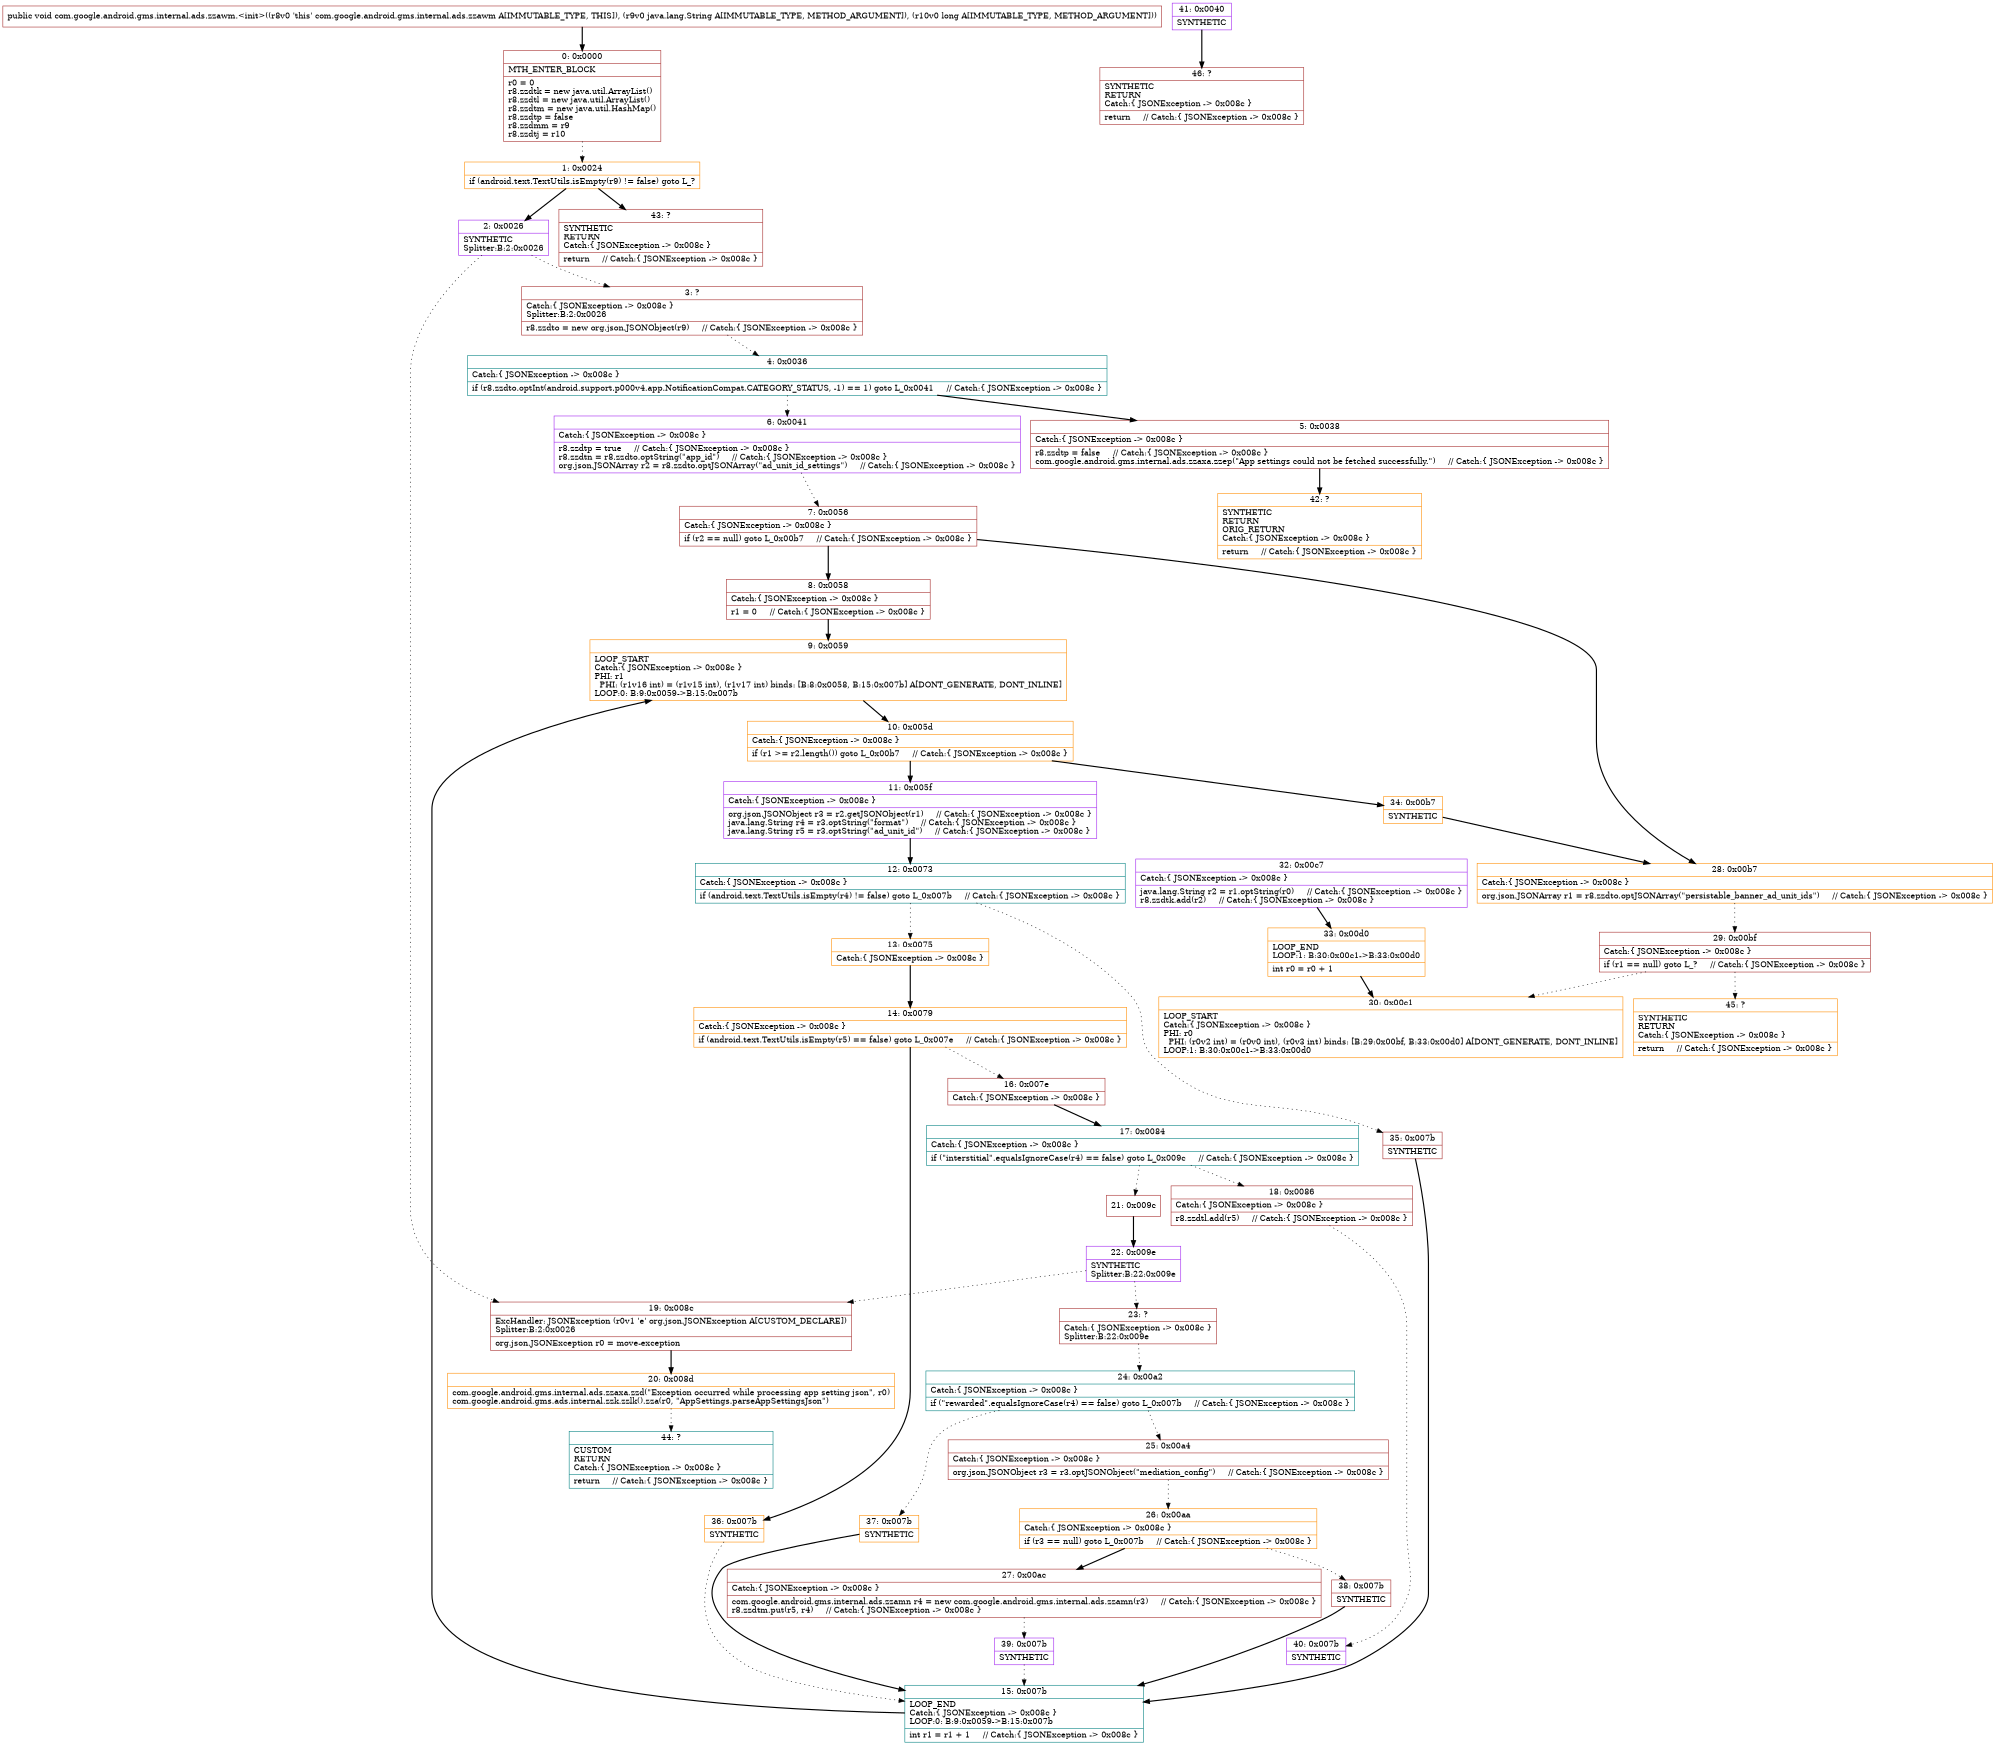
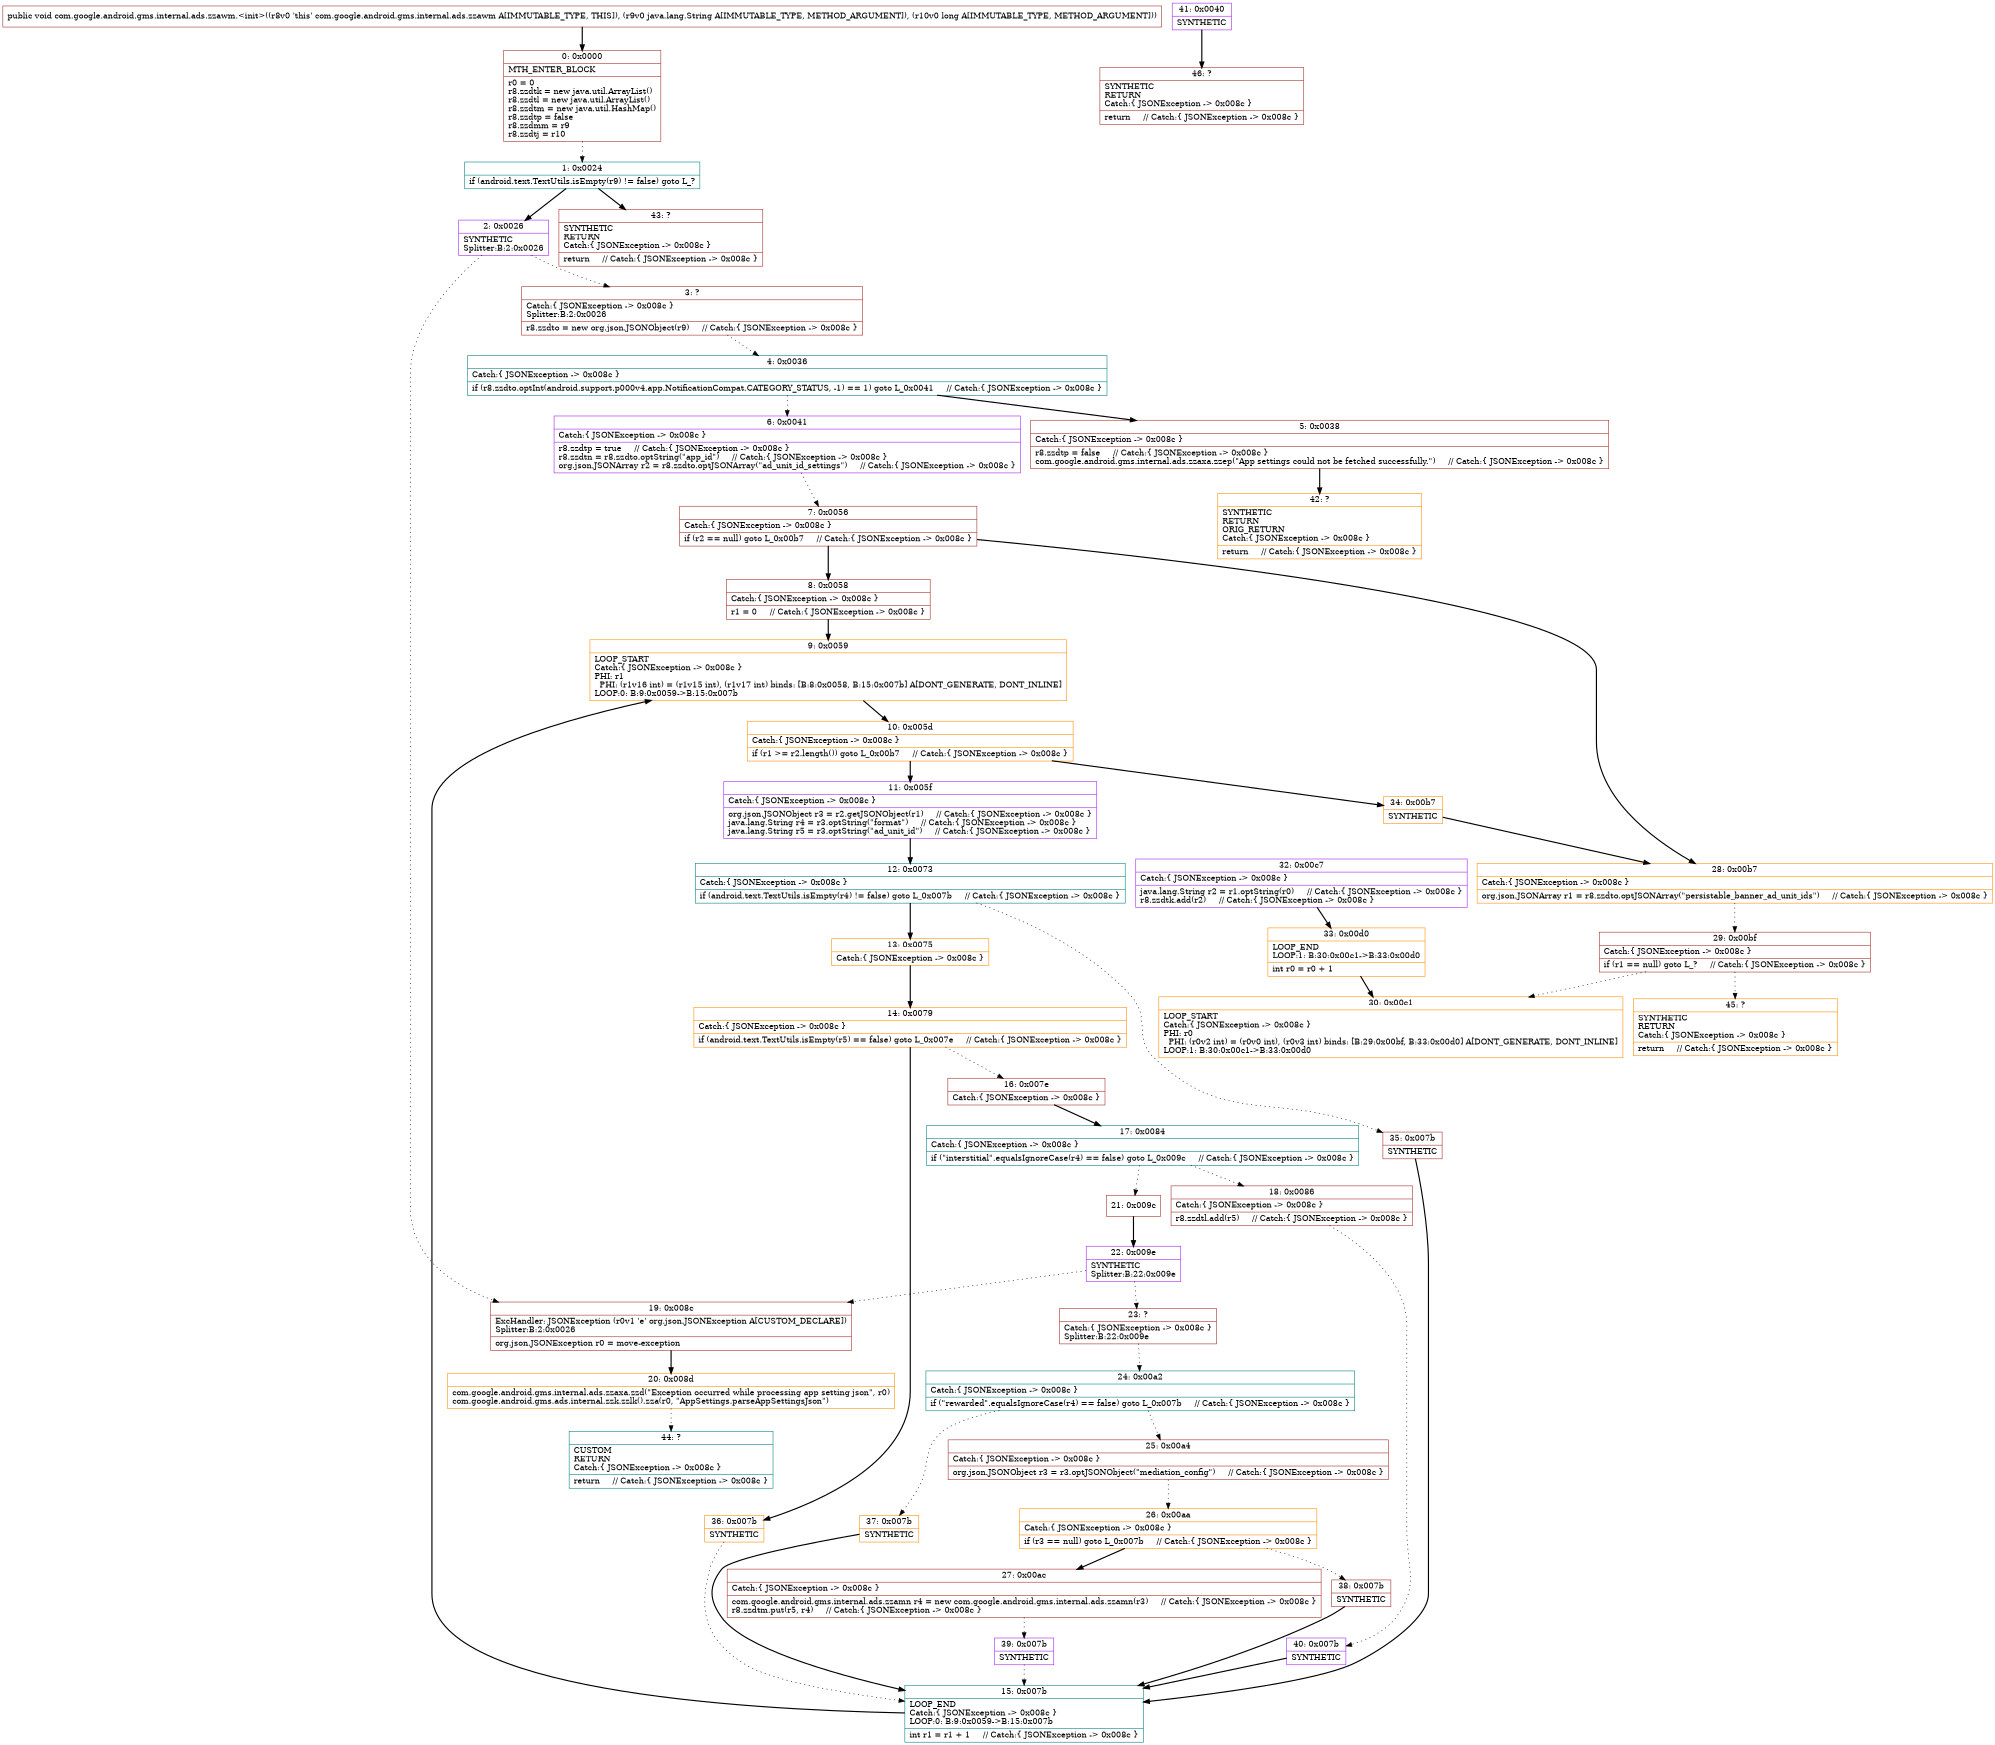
(582, 175) -> (582, 175)
(910, 918) -> (910, 918)
none -> (1218, 1673)
